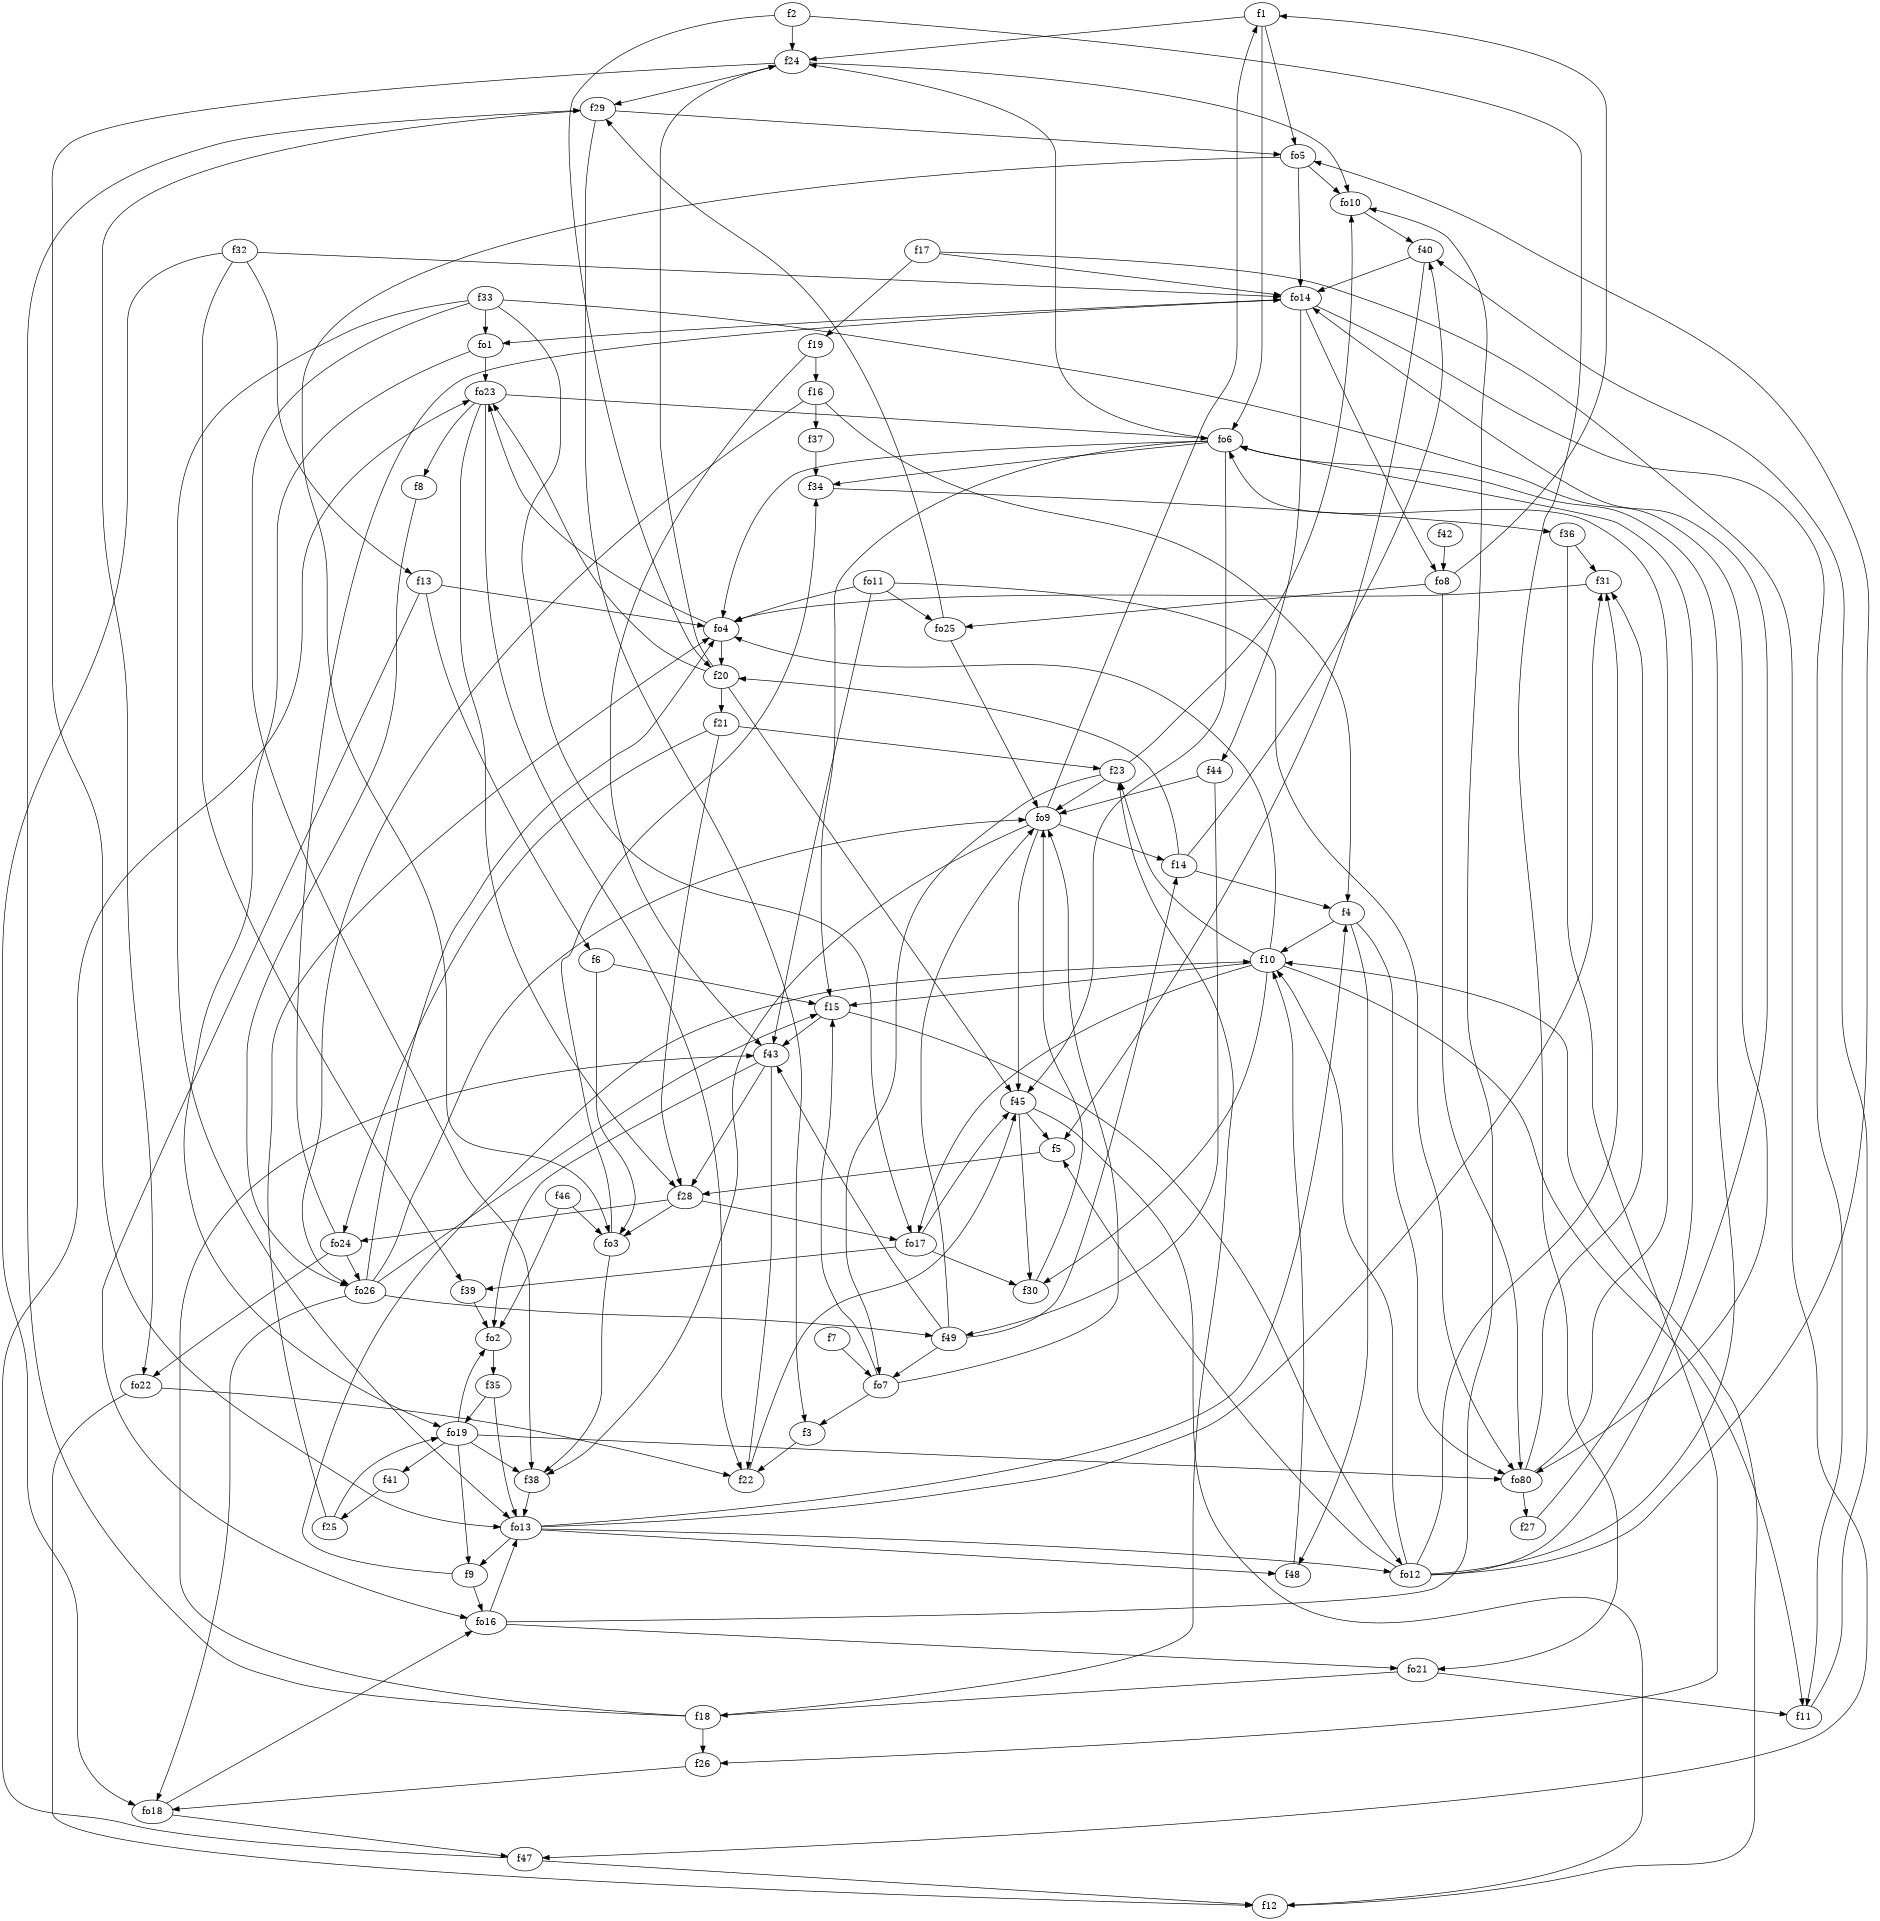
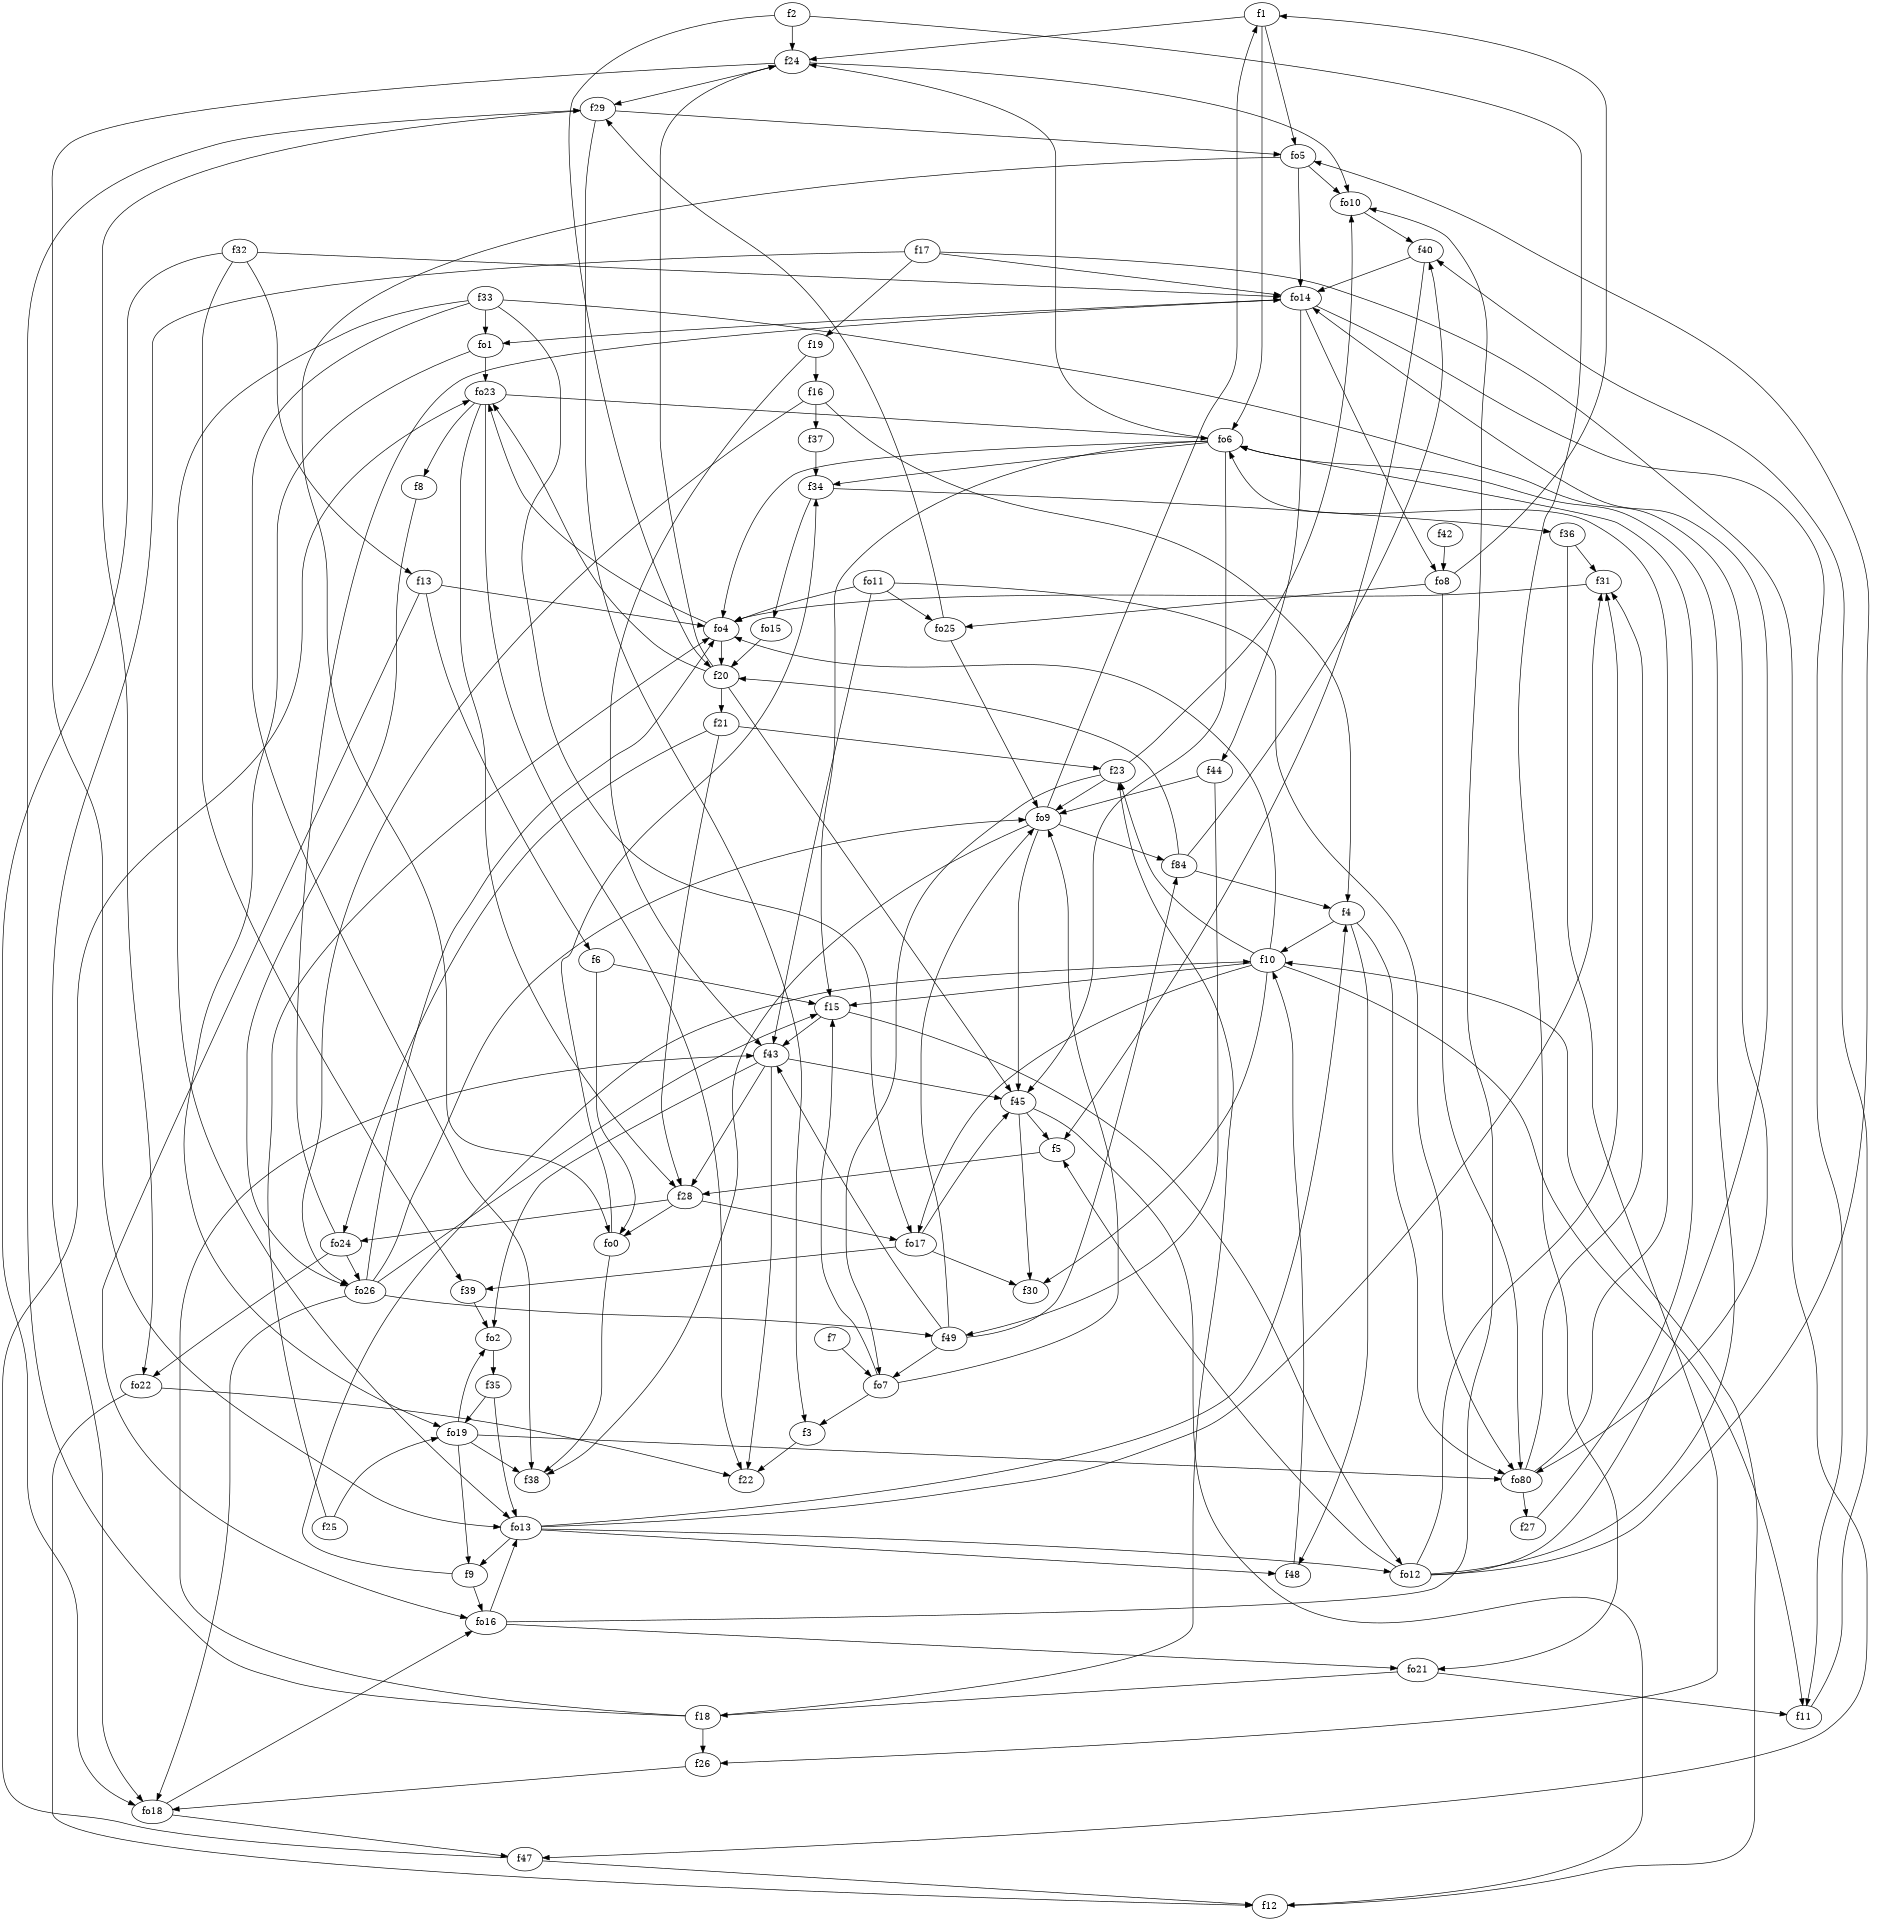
none -> (771, 629)
none -> (120, 697)
(1179, 866) -> (1179, 866)
(1056, 1065) -> none
(563, 1197) -> none
(612, 1244) -> (612, 1244)
(1374, 1277) -> none
(875, 1291) -> (886, 1077)
(391, 1481) -> none
(527, 1501) -> none
